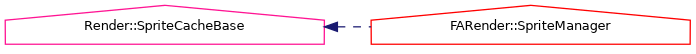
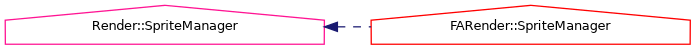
(165, 27) -> (165, 27)
